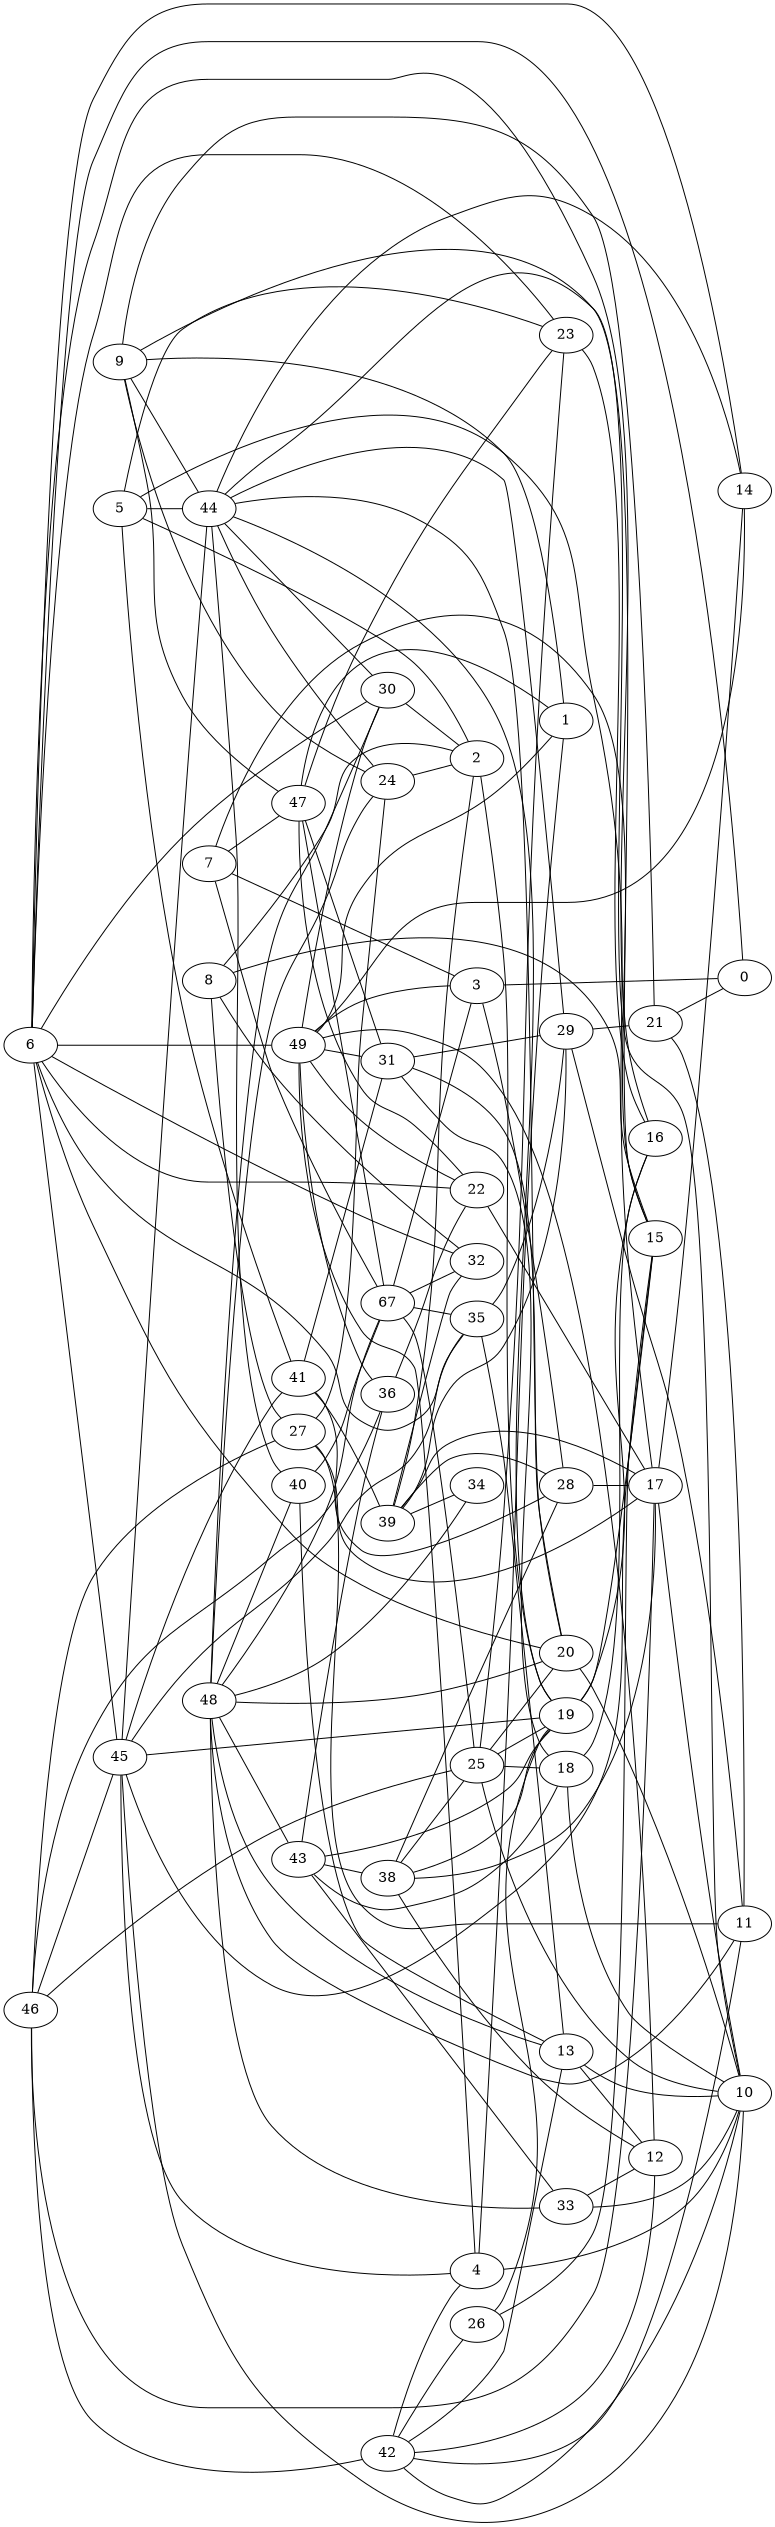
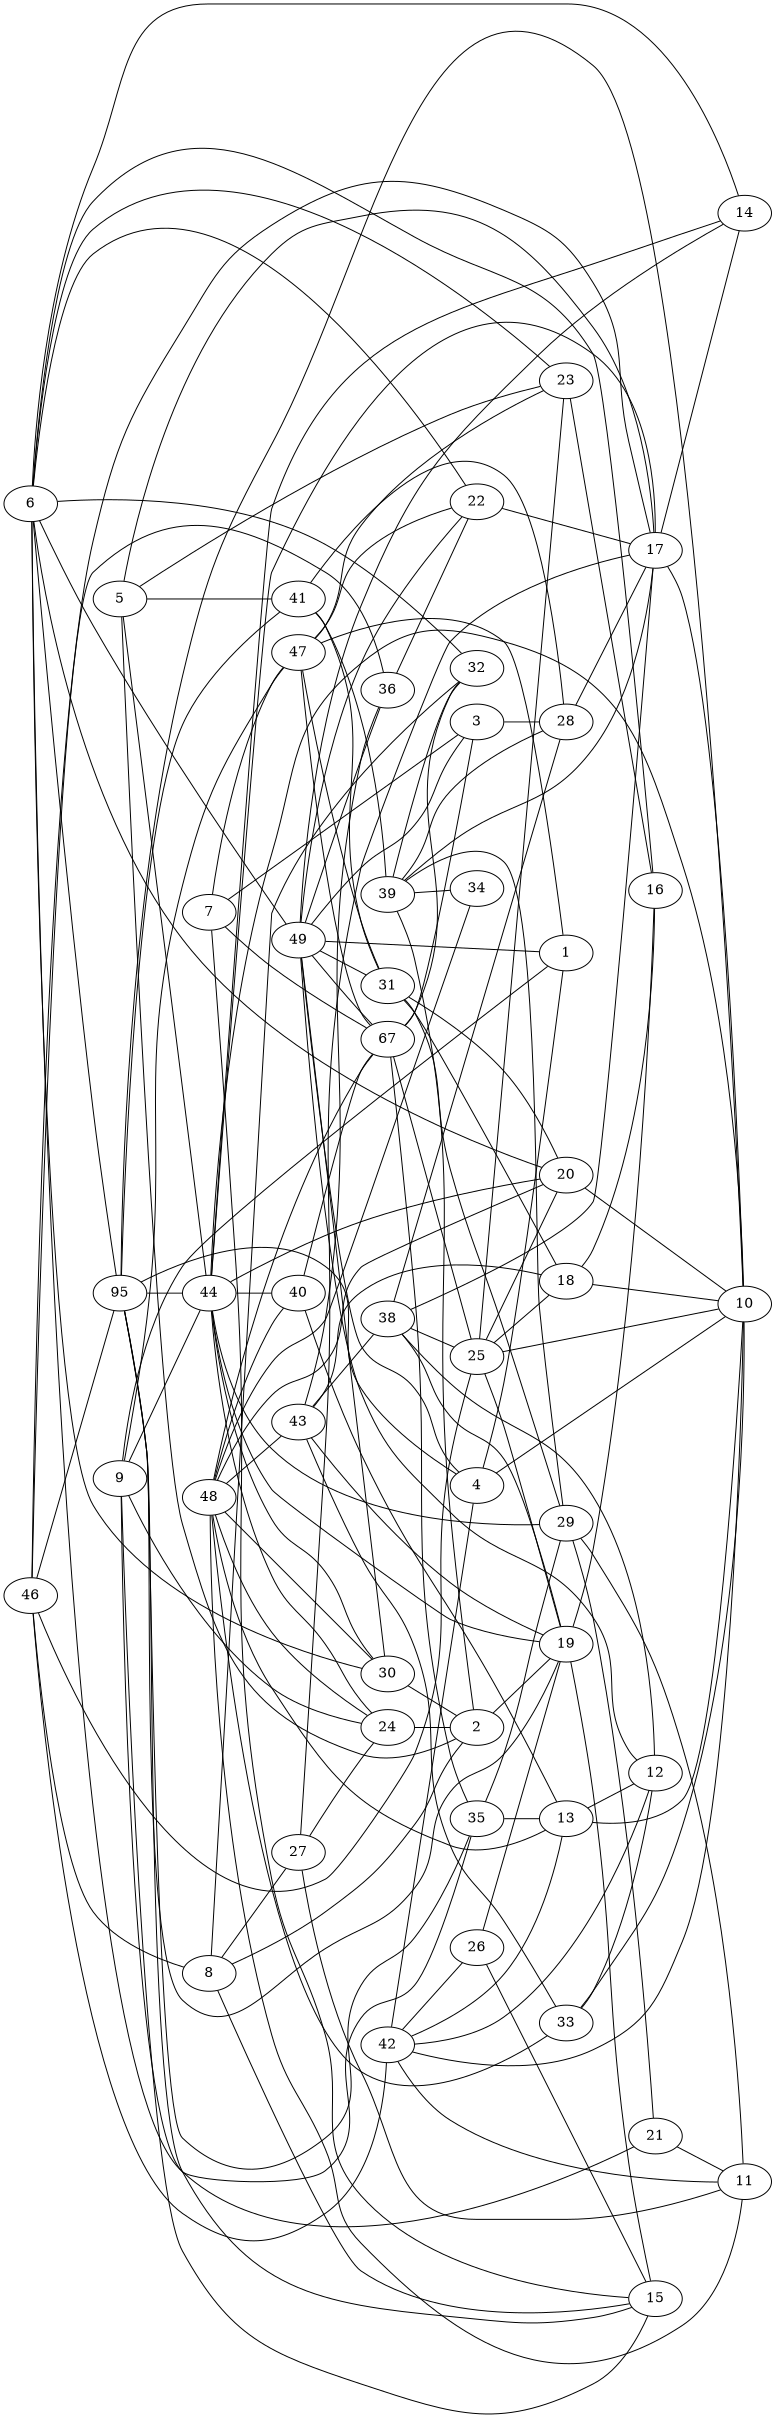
none -> (274, 568)
(745, 978) -> none
none -> (346, 996)
(65, 1668) -> (64, 1829)
(120, 1757) -> (120, 1293)
